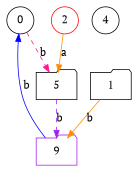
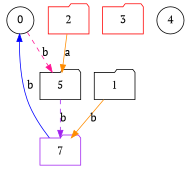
(65, 20) -> (69, 20)
none -> (123, 20)
(57, 152) -> (60, 152)
